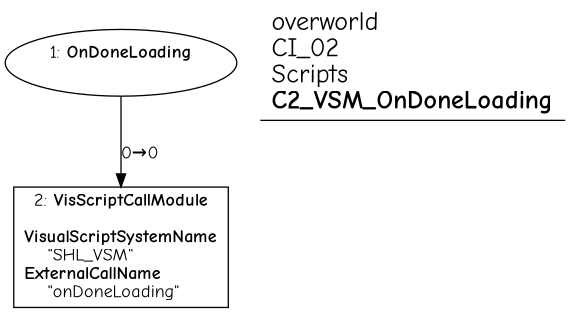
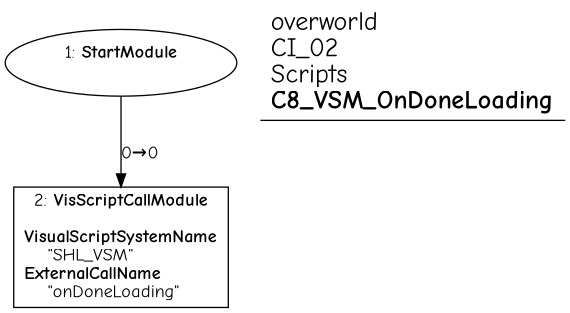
(130, 52) -> (130, 52)
(413, 101) -> (413, 101)
